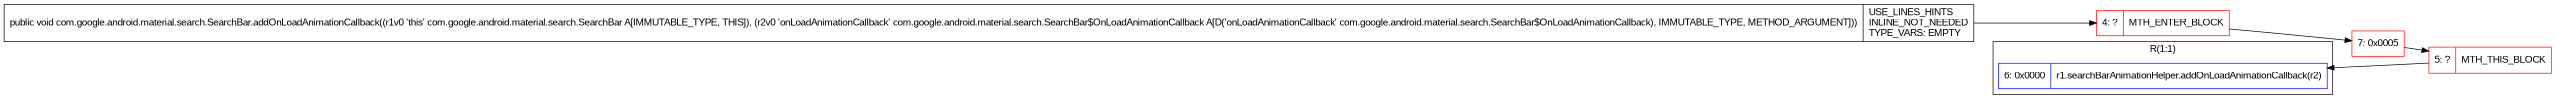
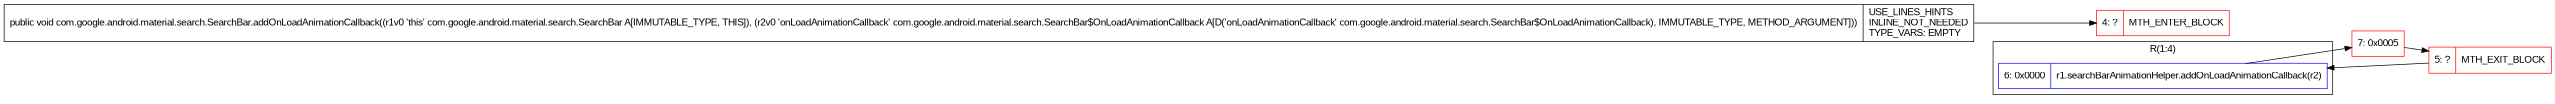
(2287, 34) -> (2295, 56)
(2163, 50) -> (2163, 50)
(2504, 60) -> (2503, 60)
